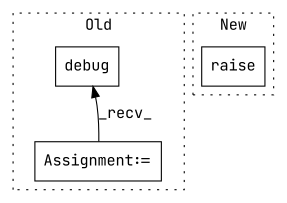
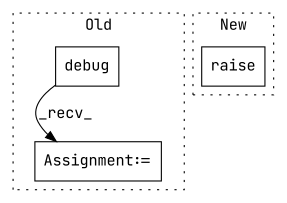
(98, 119) -> (36, 108)
